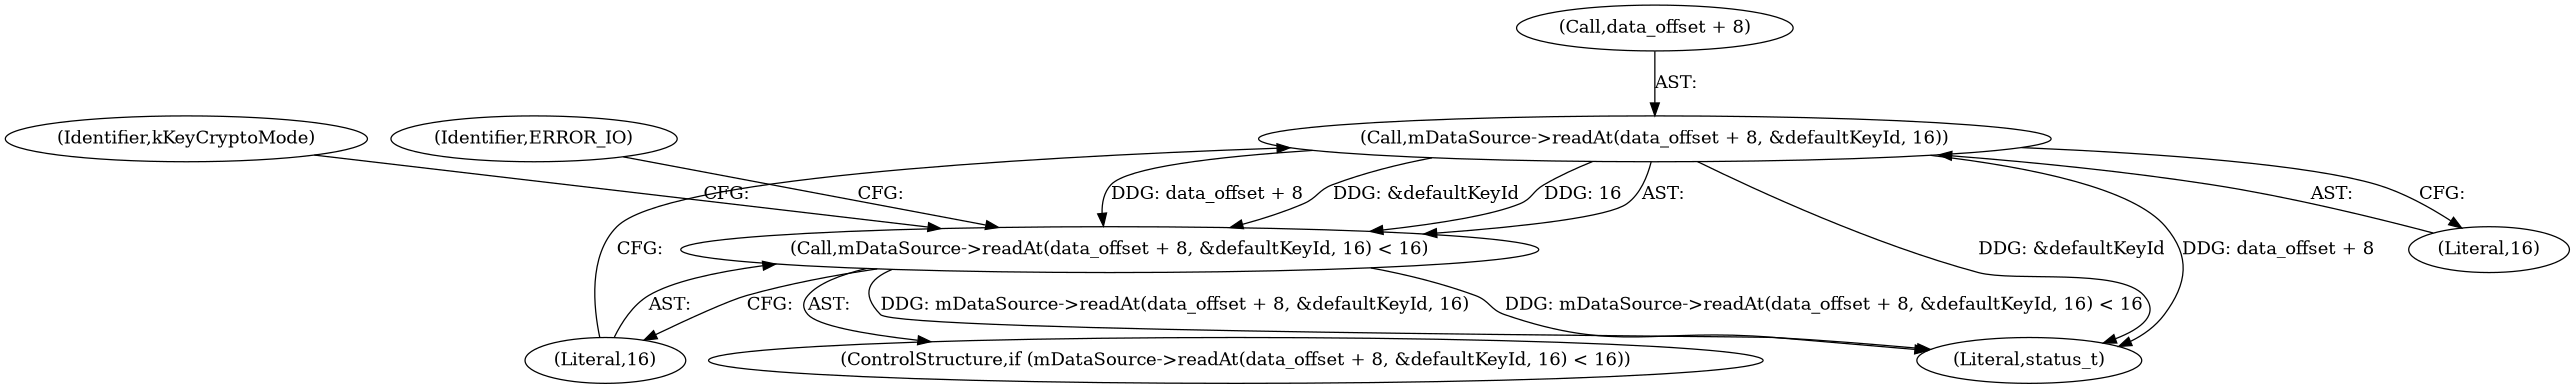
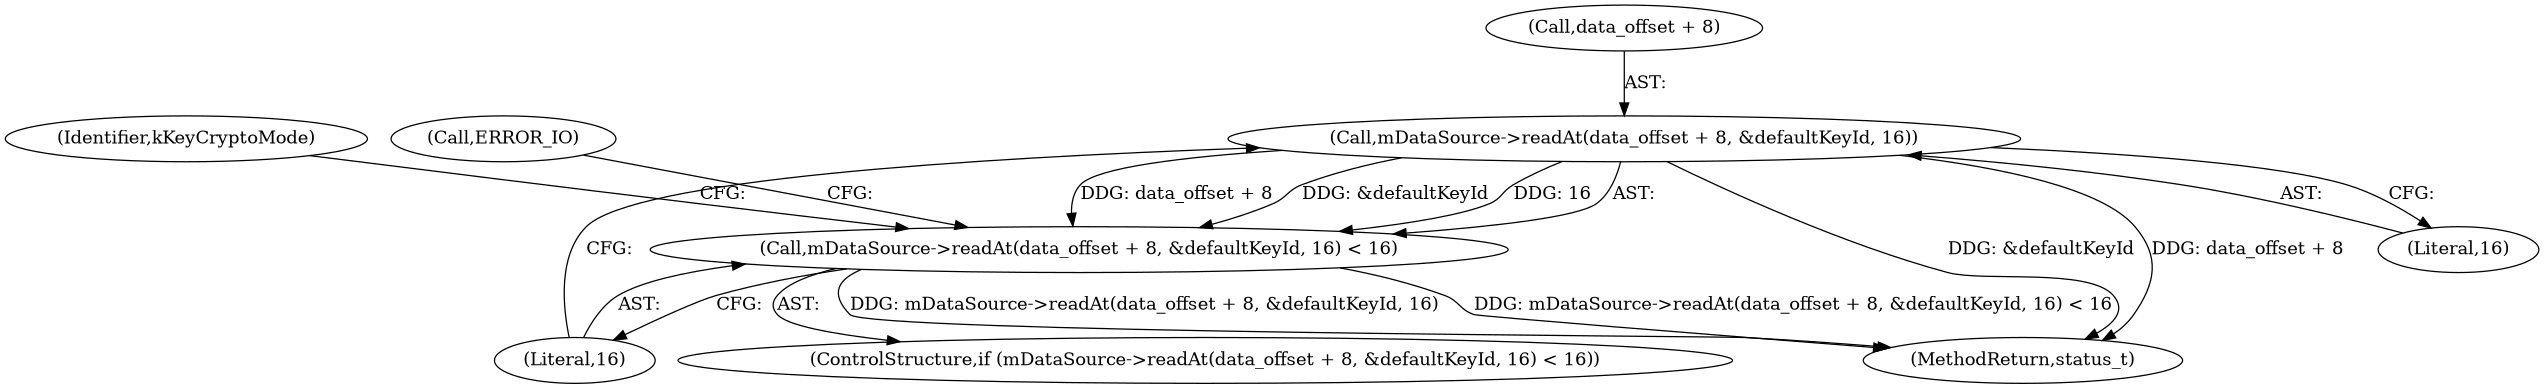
(534, 139) -> (504, 139)
(2029, 360) -> (2023, 360)
